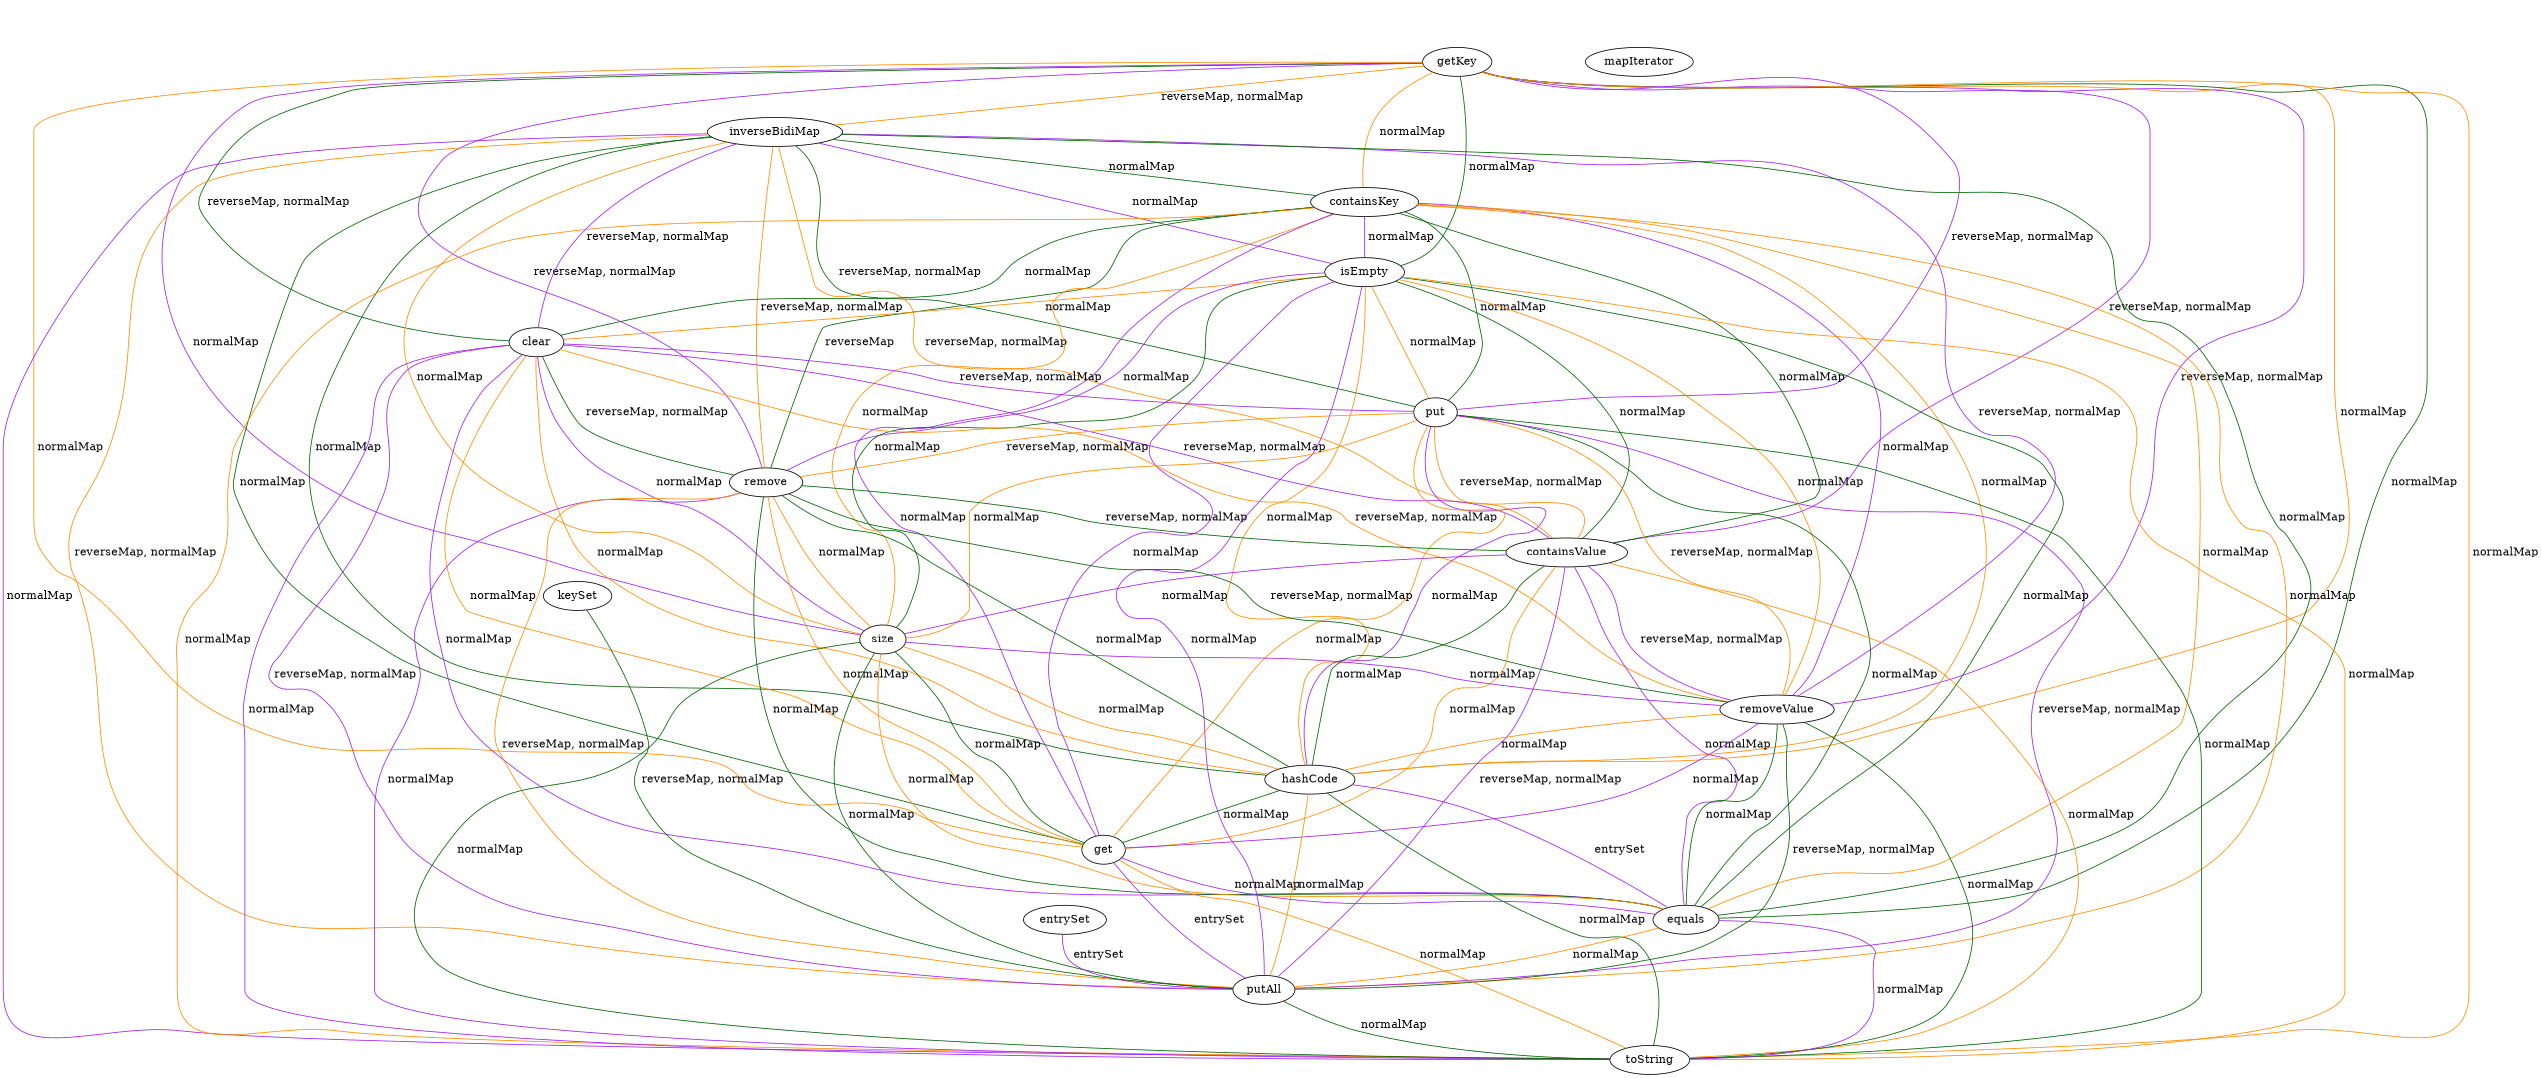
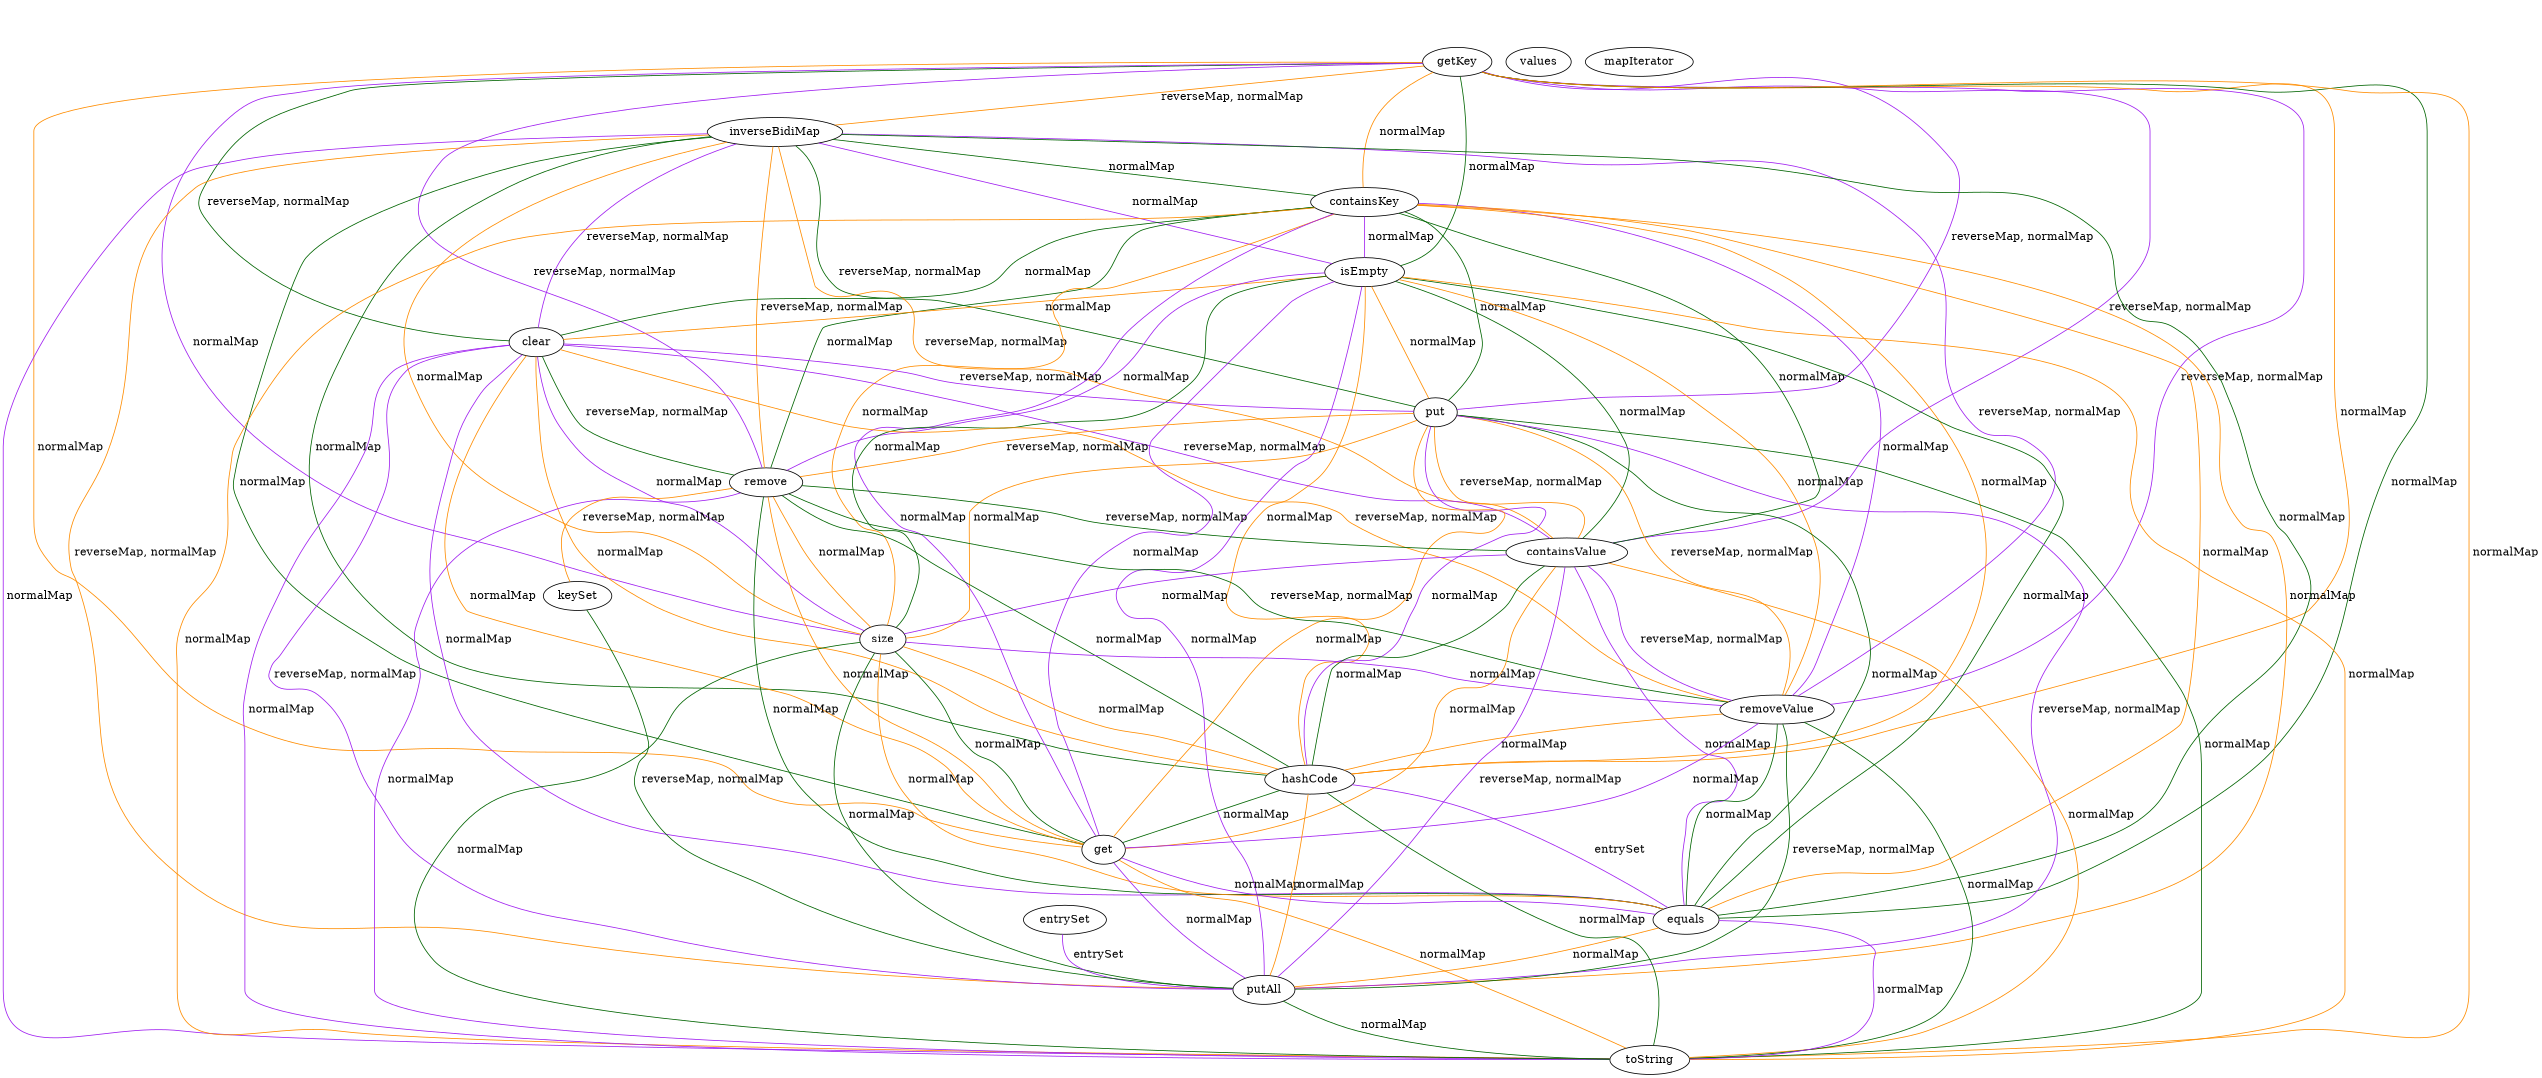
none -> (1539, 62)
(858, 342) -> (858, 342)
(622, 891) -> (583, 509)
(1218, 920) -> (1218, 920)
